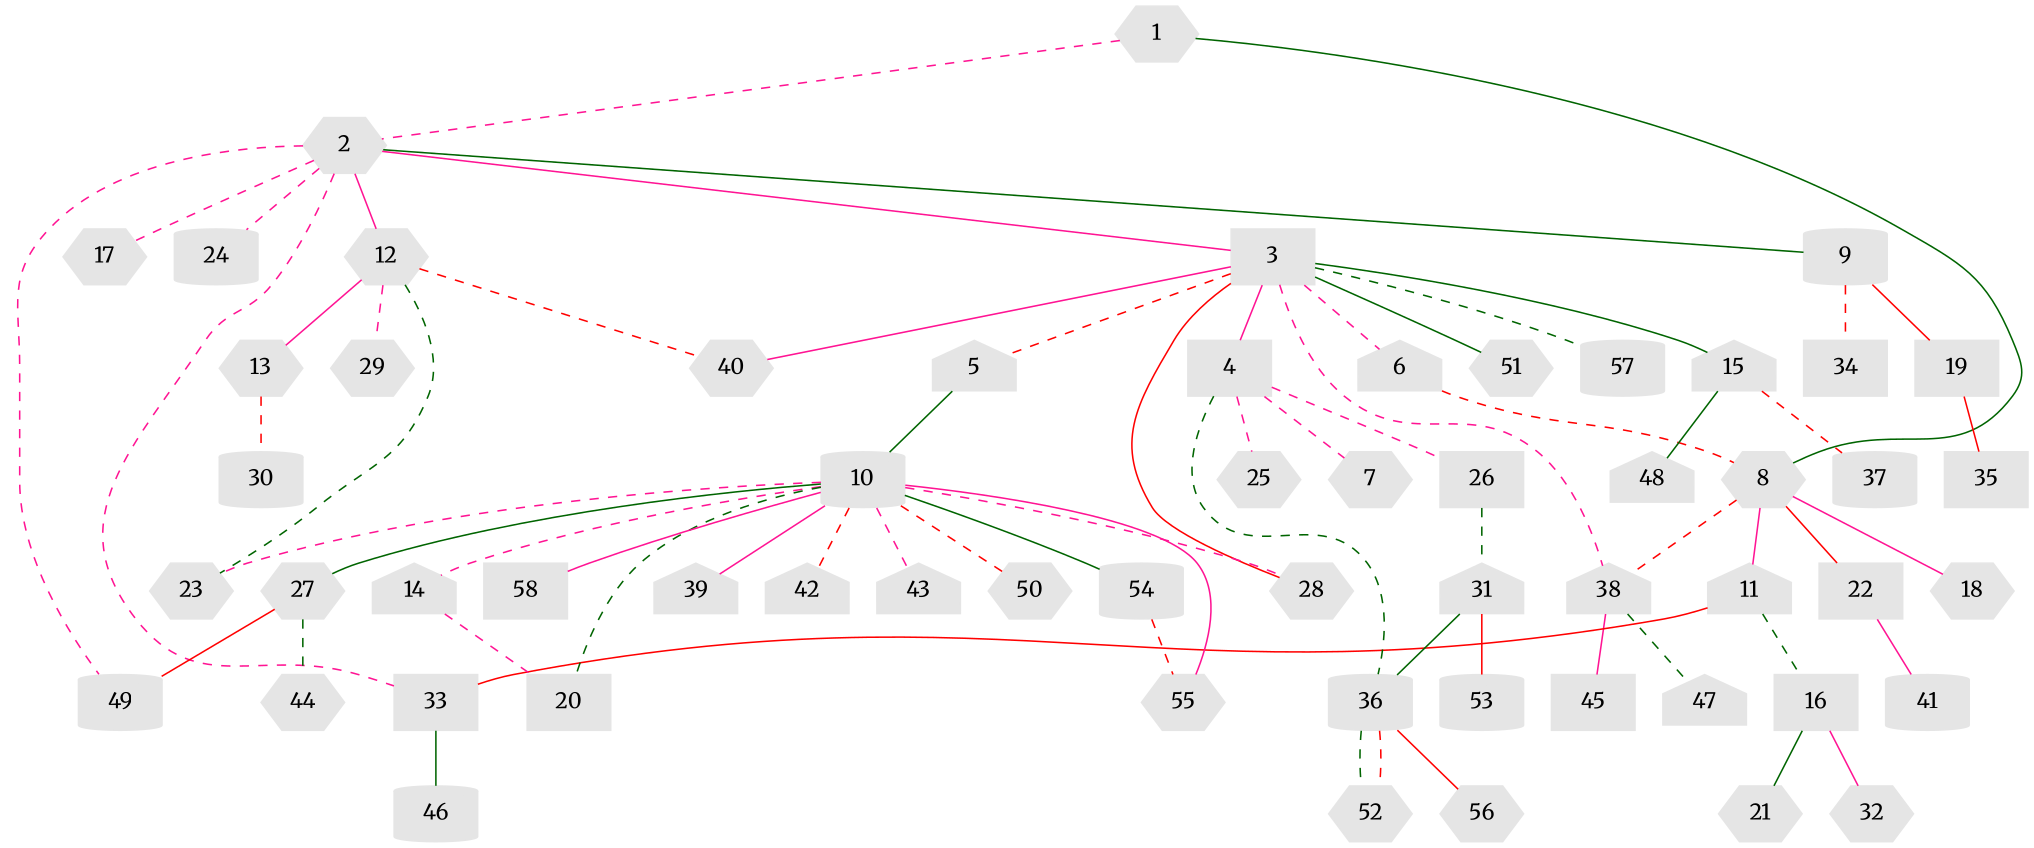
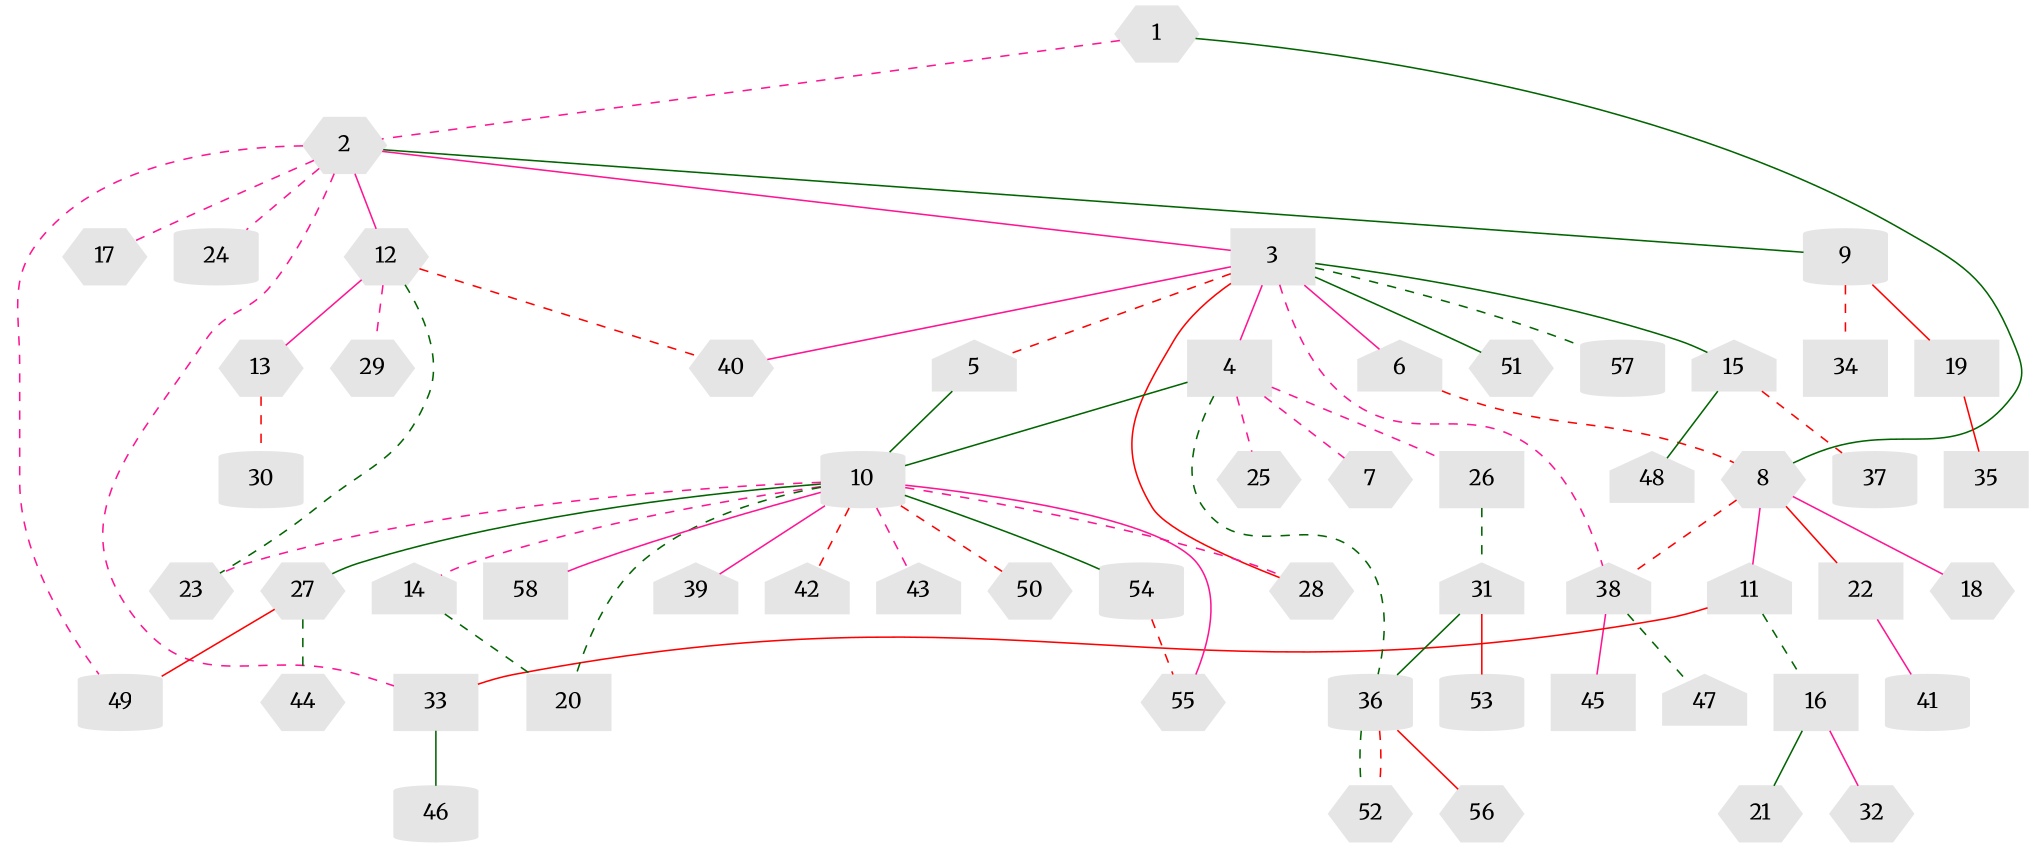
(1342, 317) -> (1342, 317)
none -> (1046, 424)
(488, 644) -> (488, 644)
